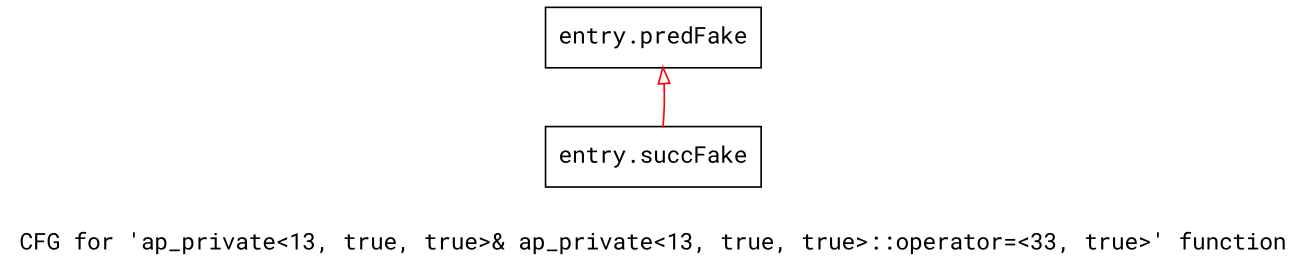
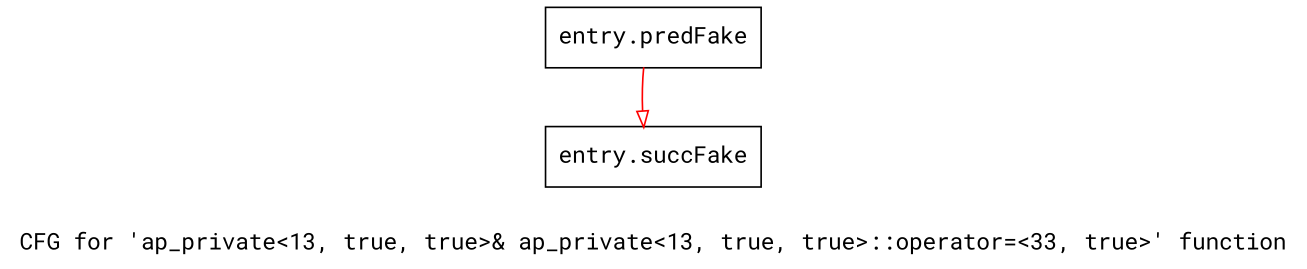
(664, 106) -> (642, 89)
